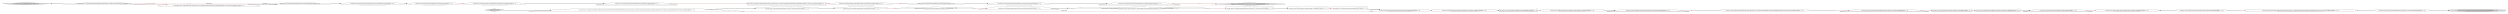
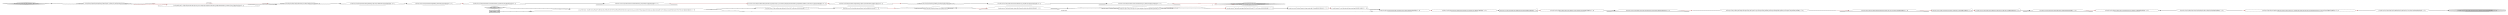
none -> (494, 12)
